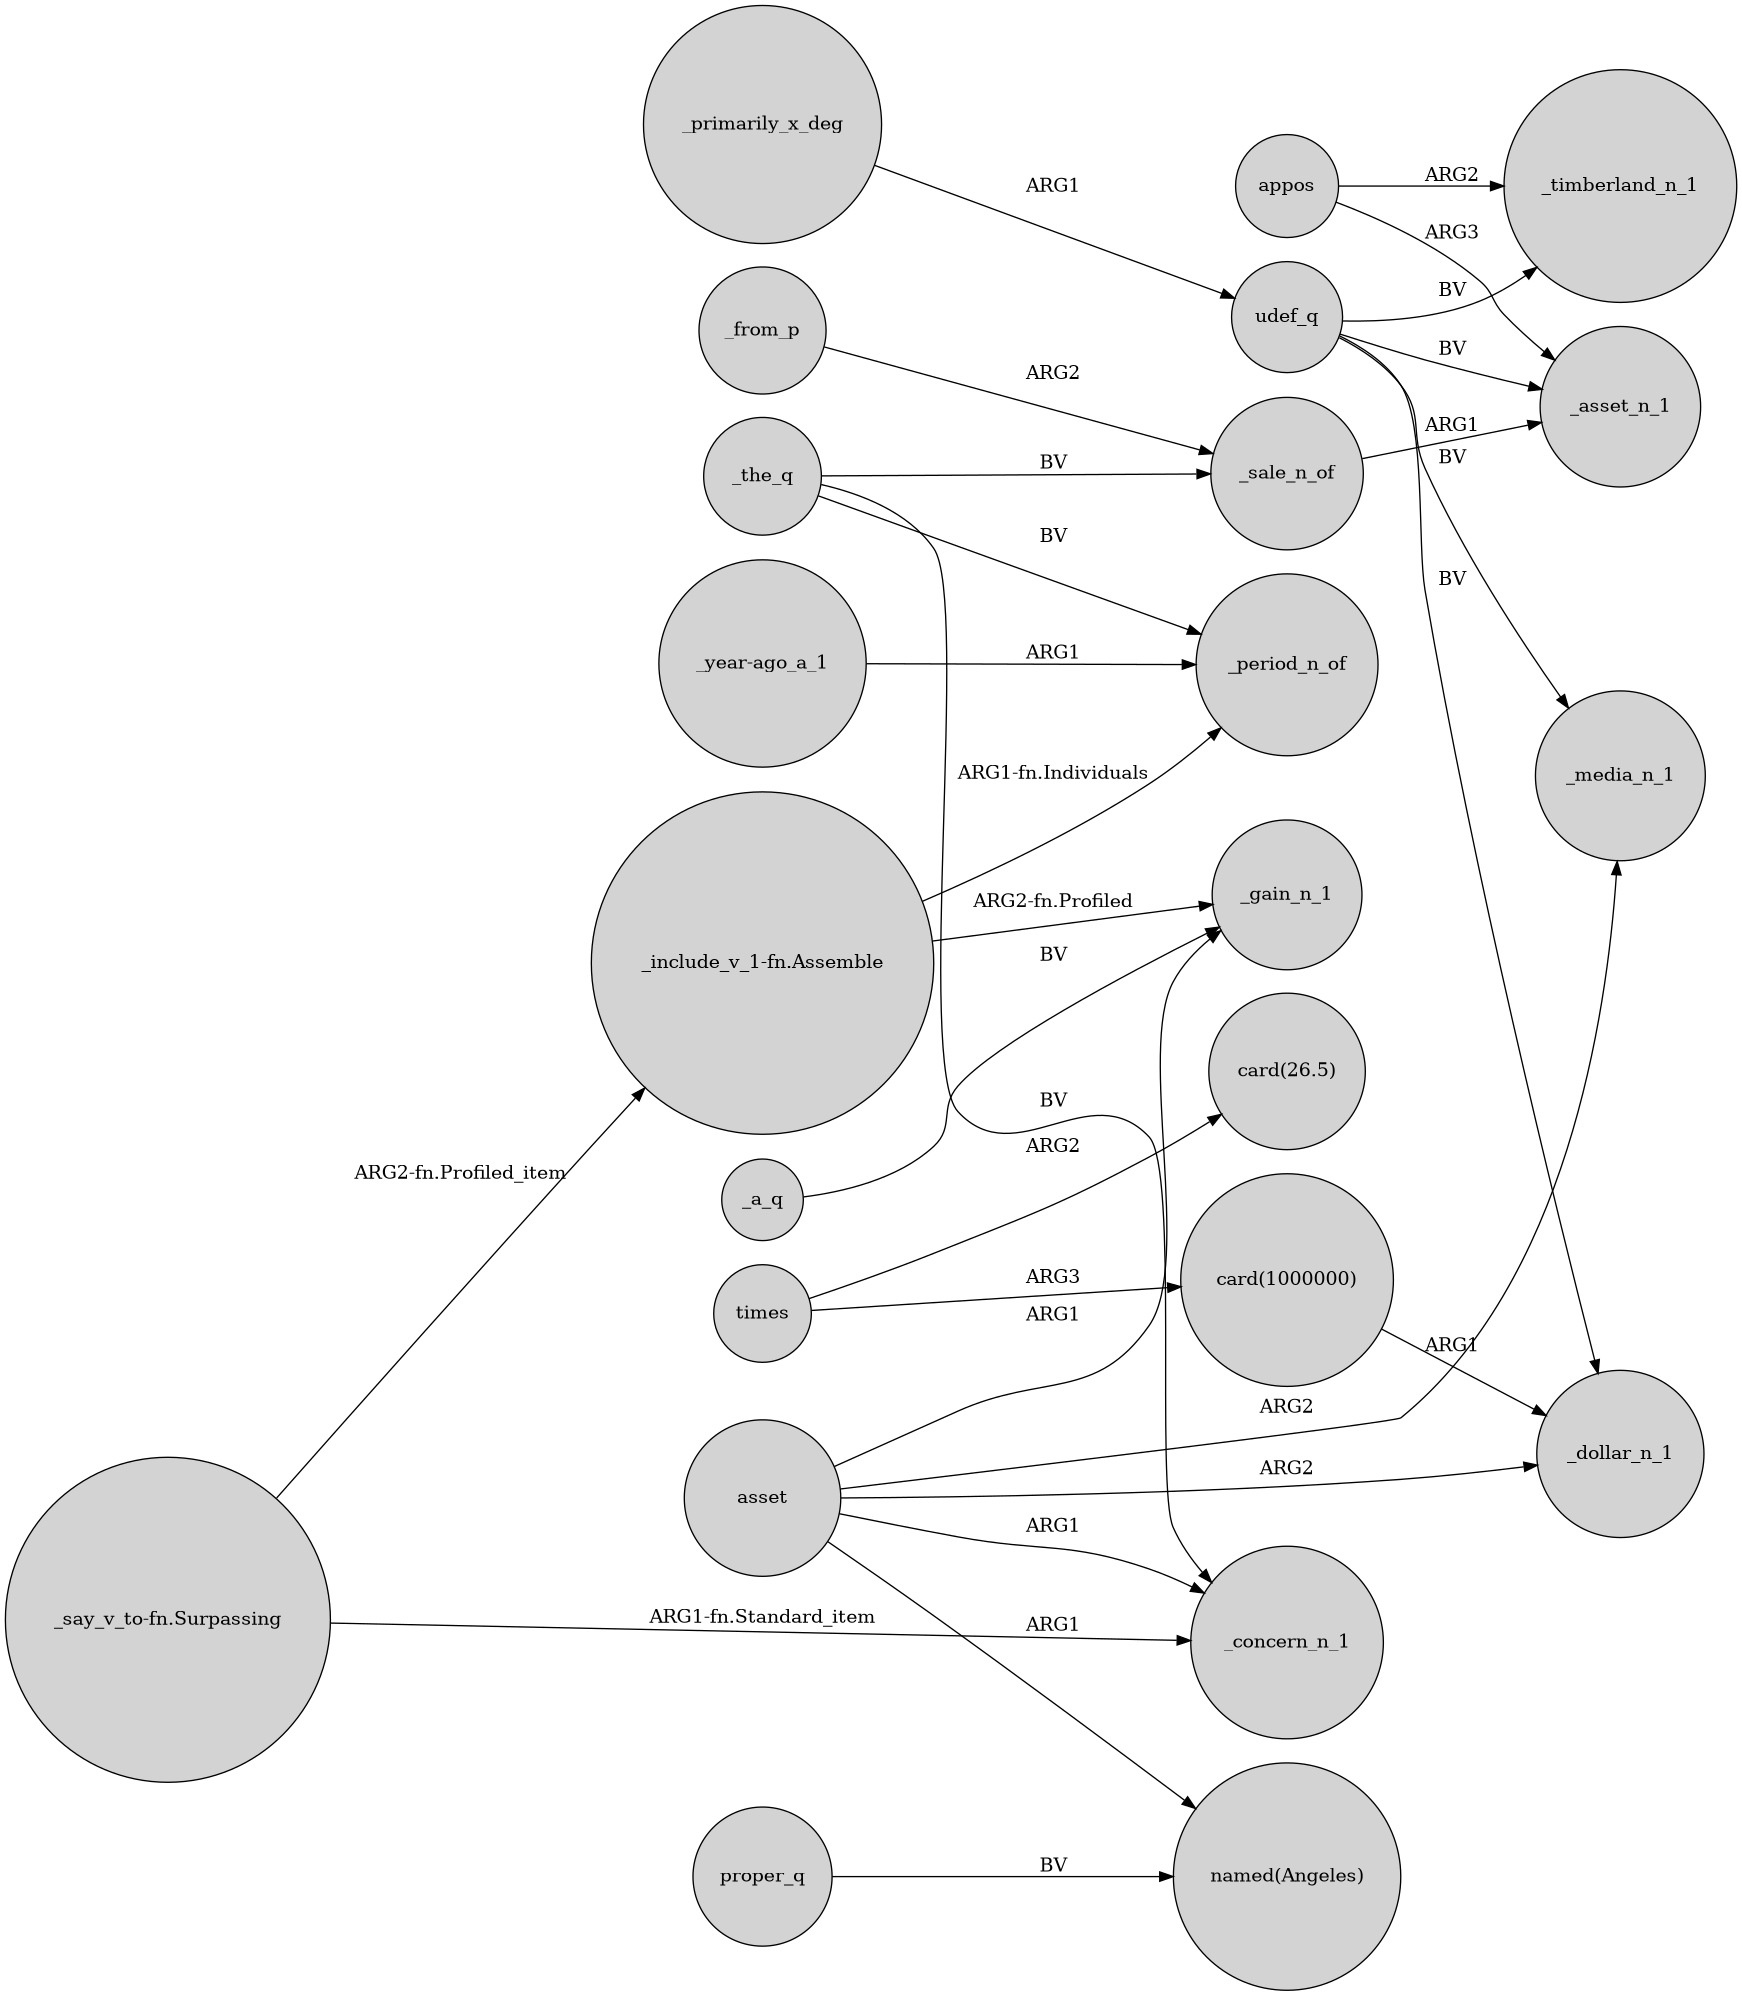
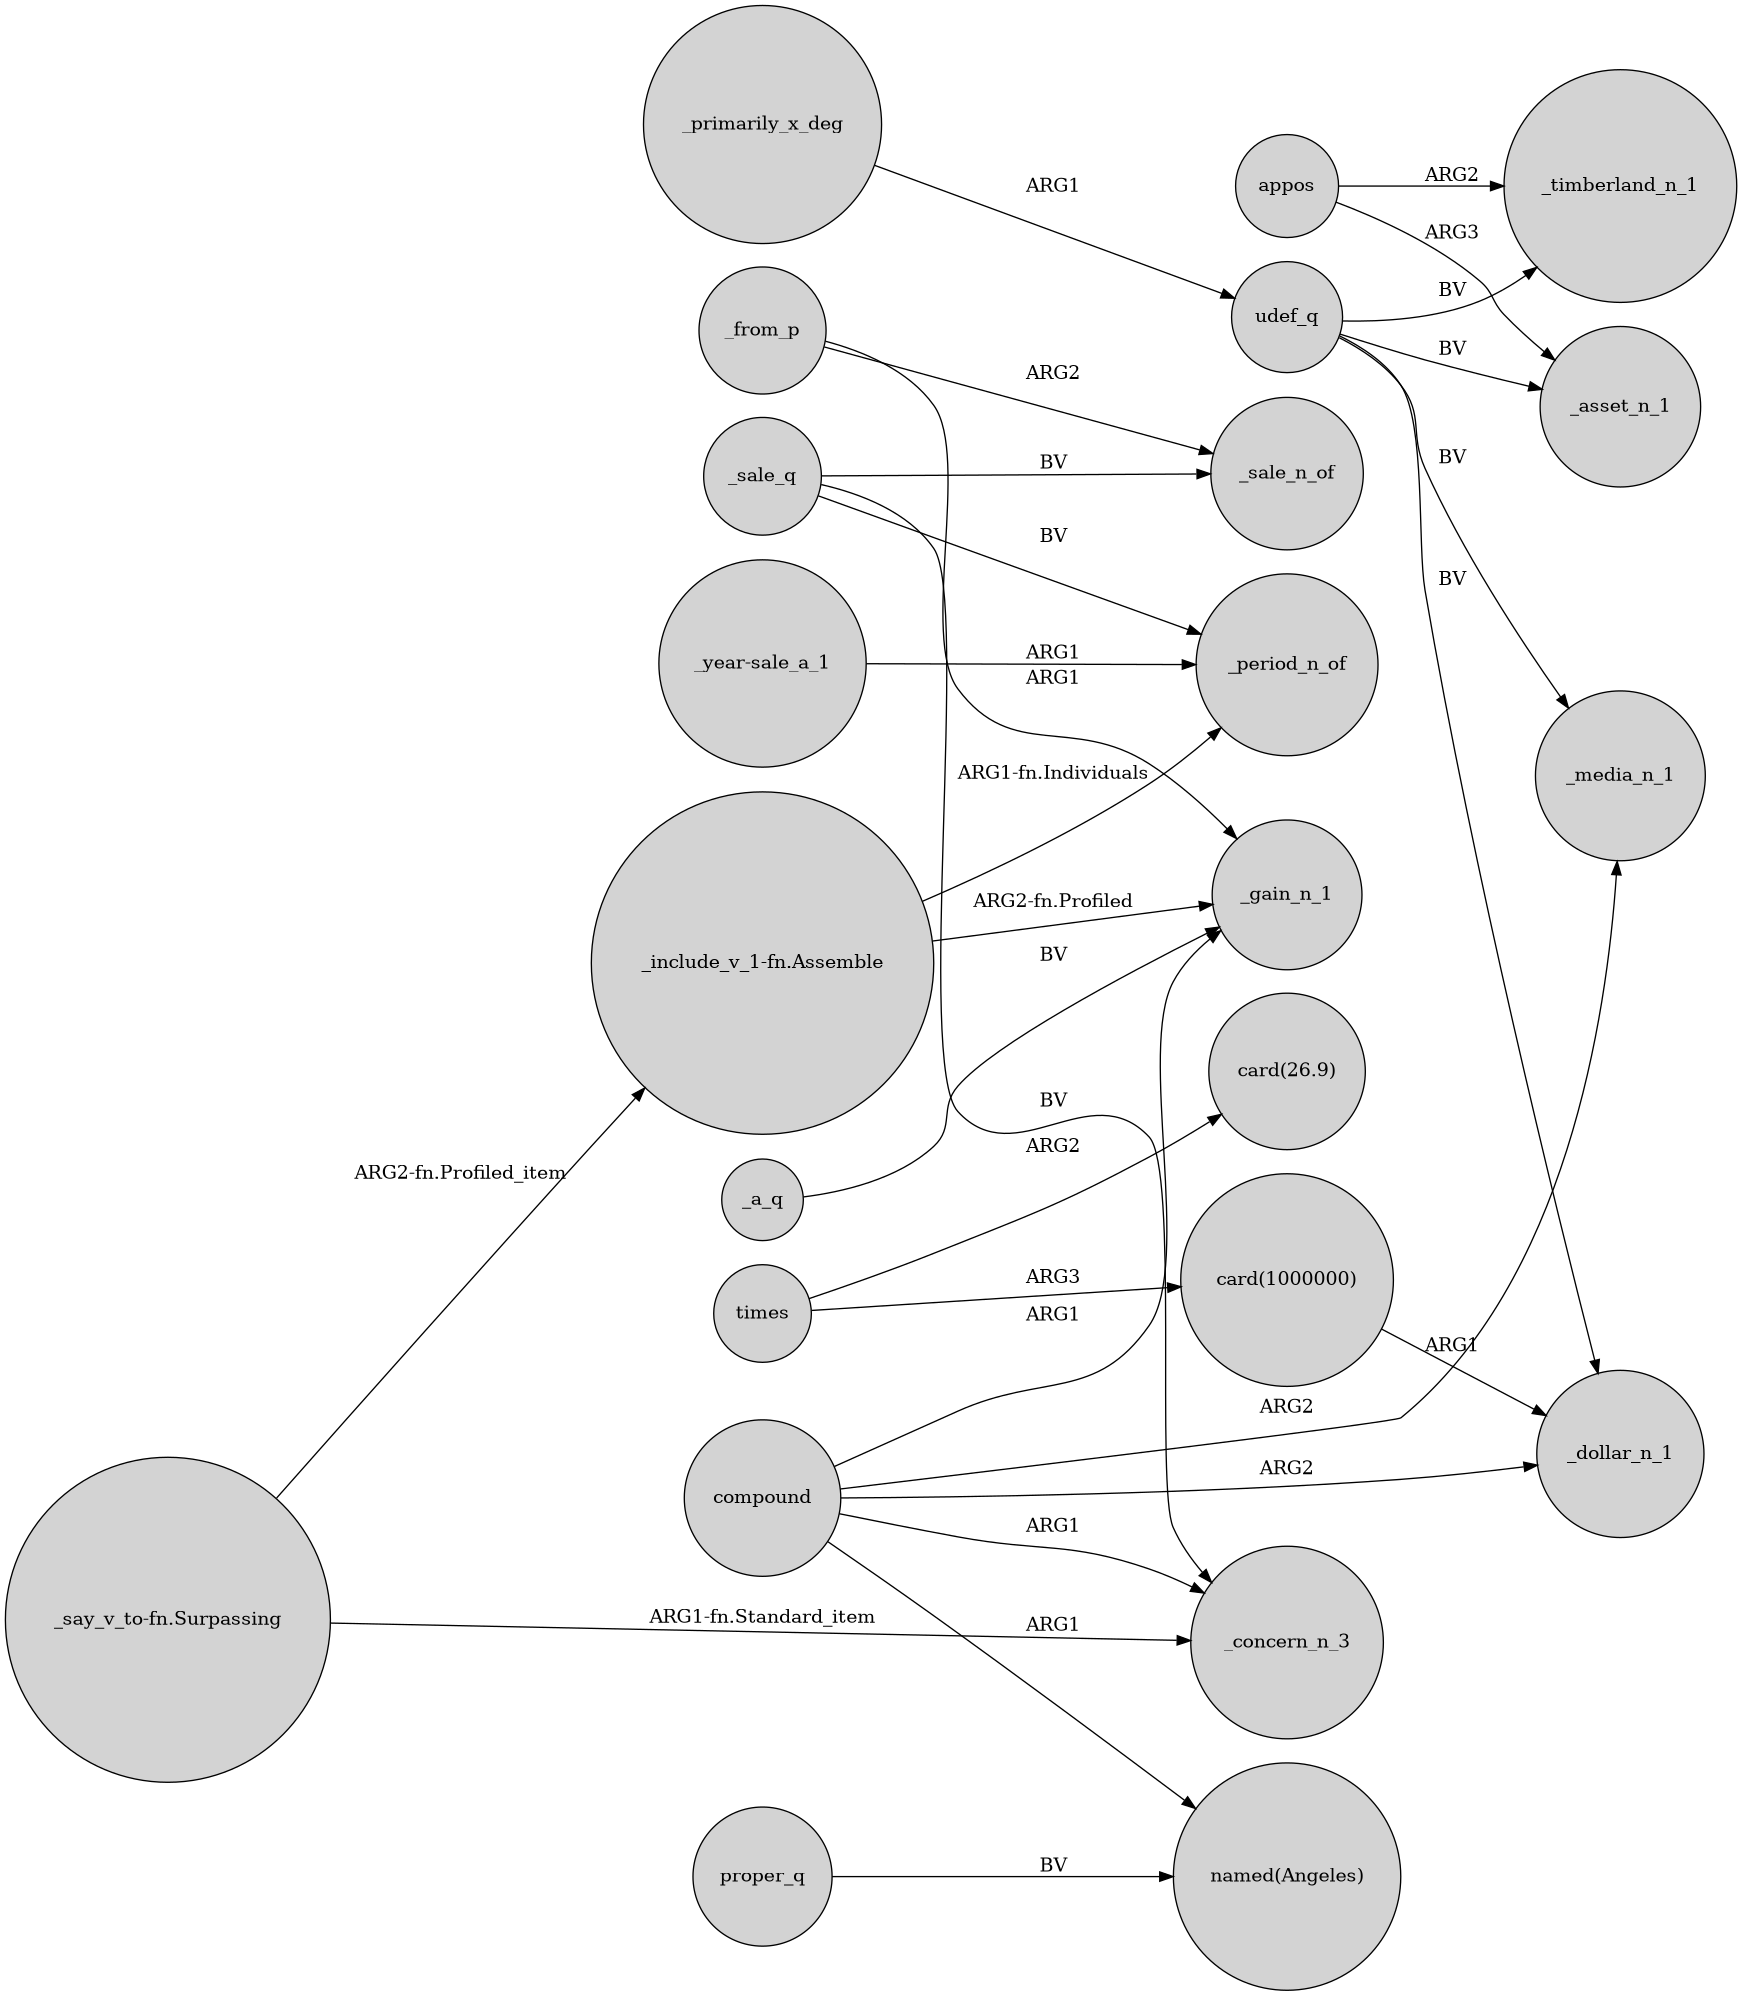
(1445, 442) -> none
(763, 476) -> (763, 476)
(763, 663) -> (763, 663)
none -> (960, 691)
(1287, 1071) -> (1287, 1071)
(763, 1498) -> (763, 1498)
(1287, 1643) -> (1287, 1643)
